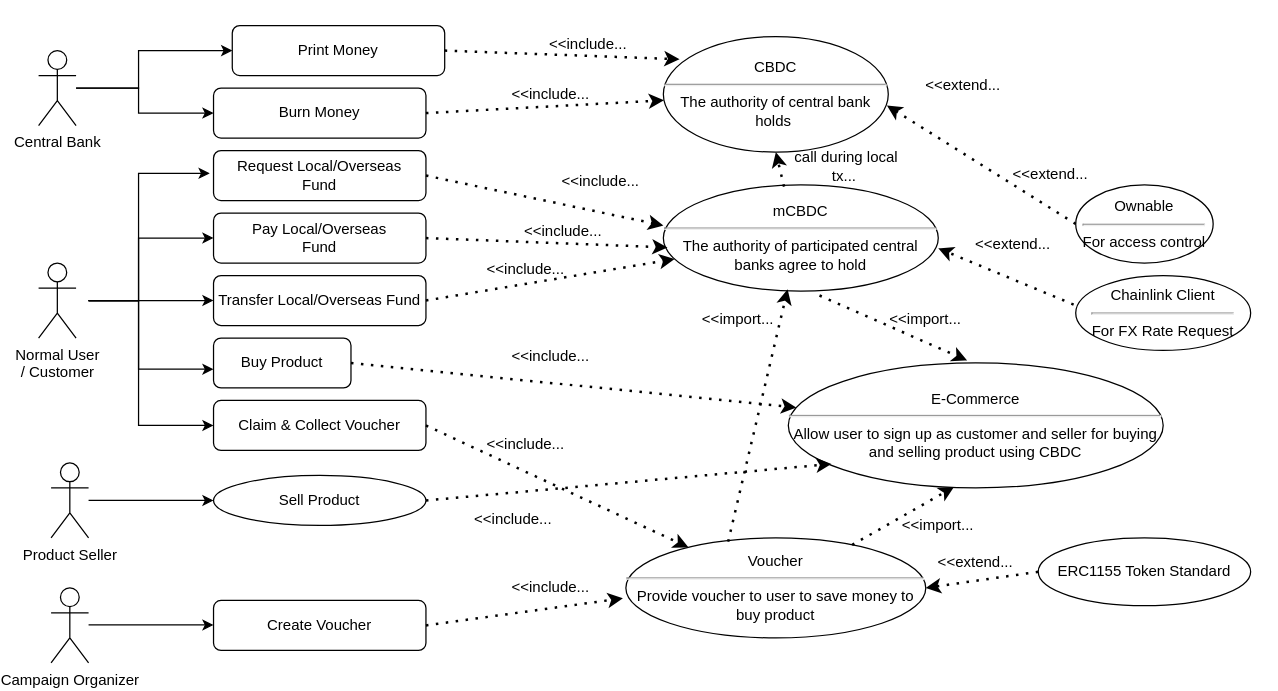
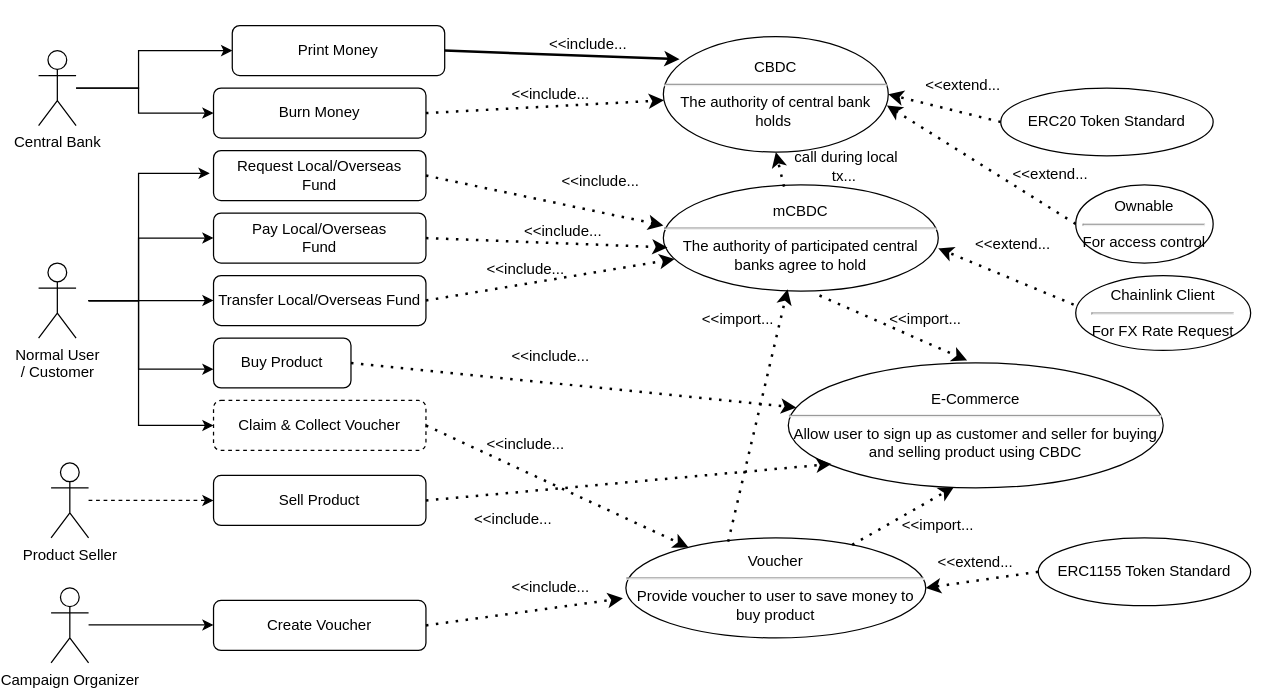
(557, 55) -> (557, 55)
none -> (950, 110)
none -> (1107, 122)
(319, 426) -> (319, 426)
(146, 501) -> (146, 501)
(319, 501) -> (319, 501)
